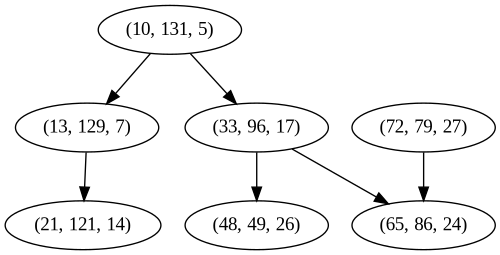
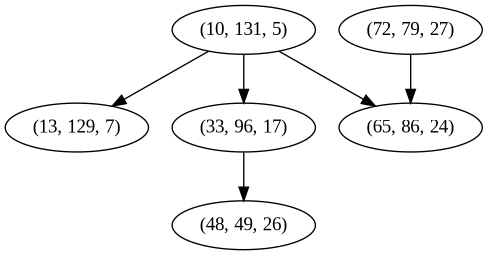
(334, 173) -> (321, 75)
(83, 225) -> none
